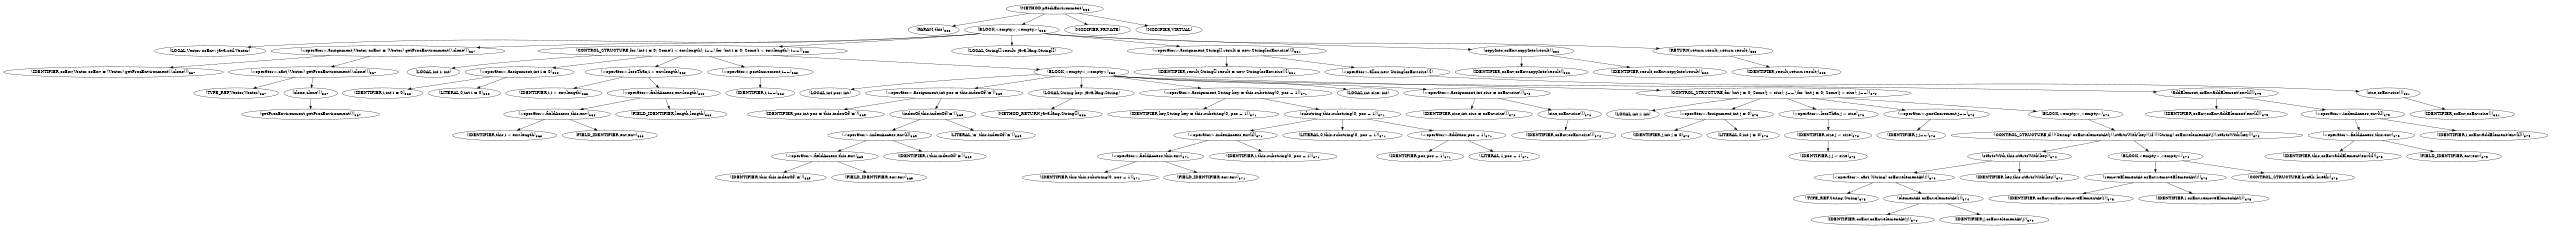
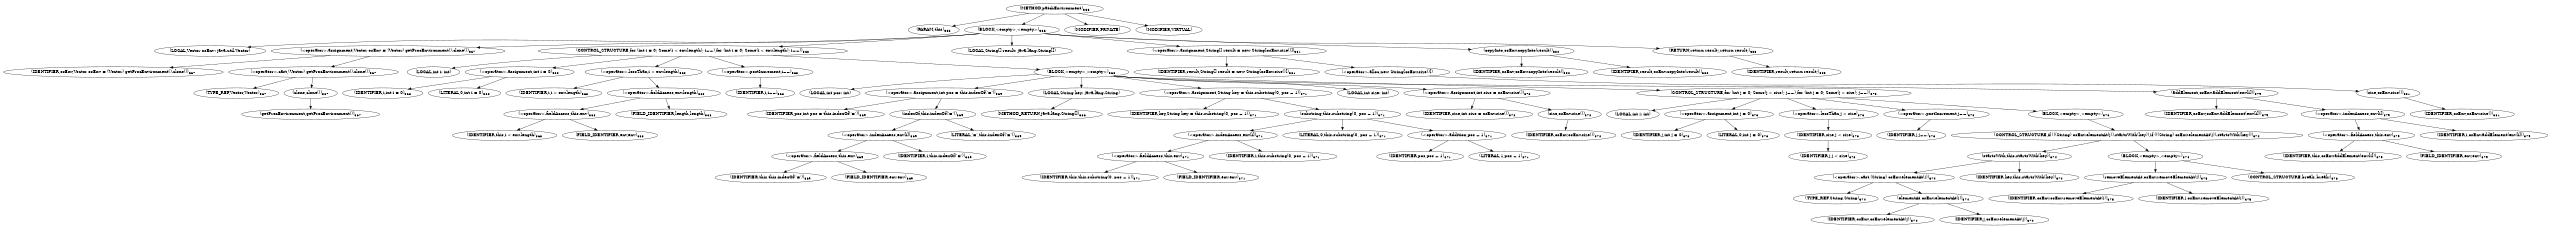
(1863, 198) -> (1863, 198)
